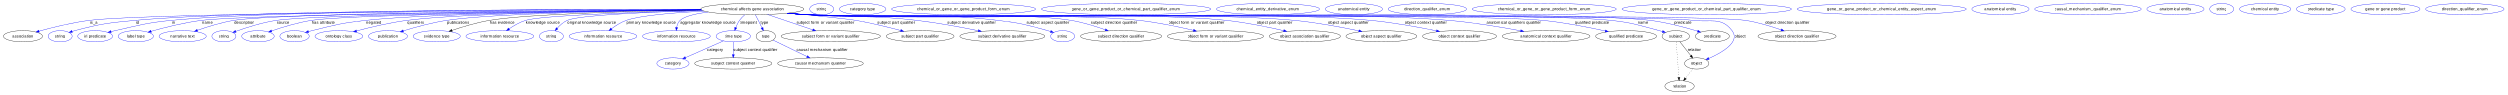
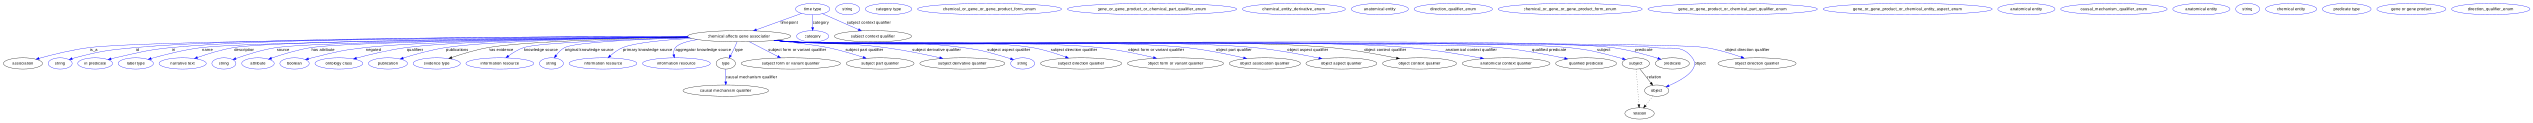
(1112, 16) -> (1086, 43)
(739, 21) -> (779, 22)
(1514, 23) -> (1471, 50)
(1643, 23) -> (1604, 50)
